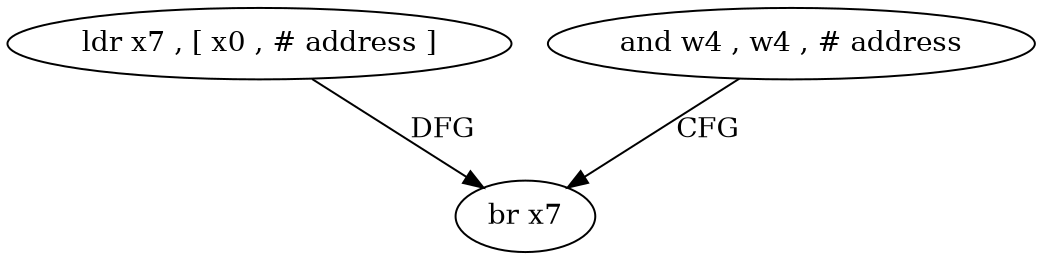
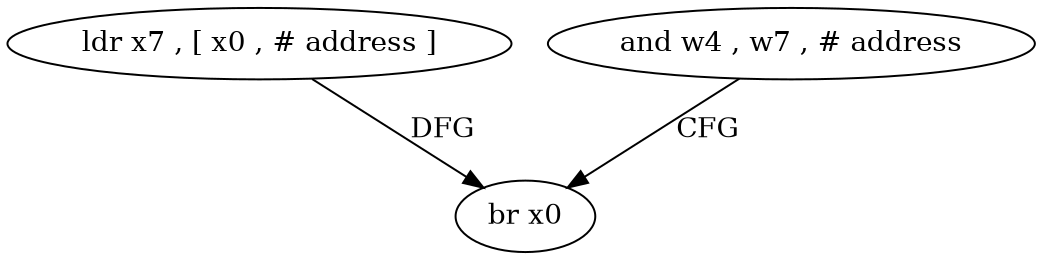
(791, 44) -> (791, 44)
(525, 216) -> (525, 216)
